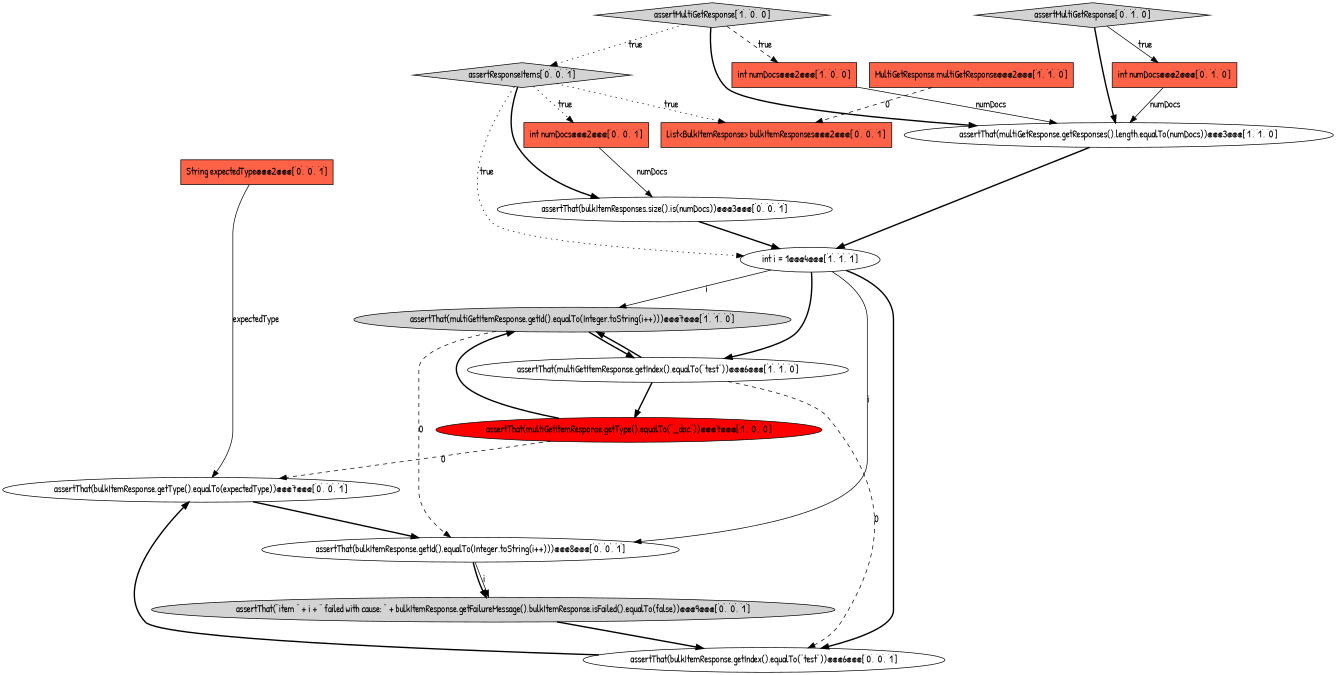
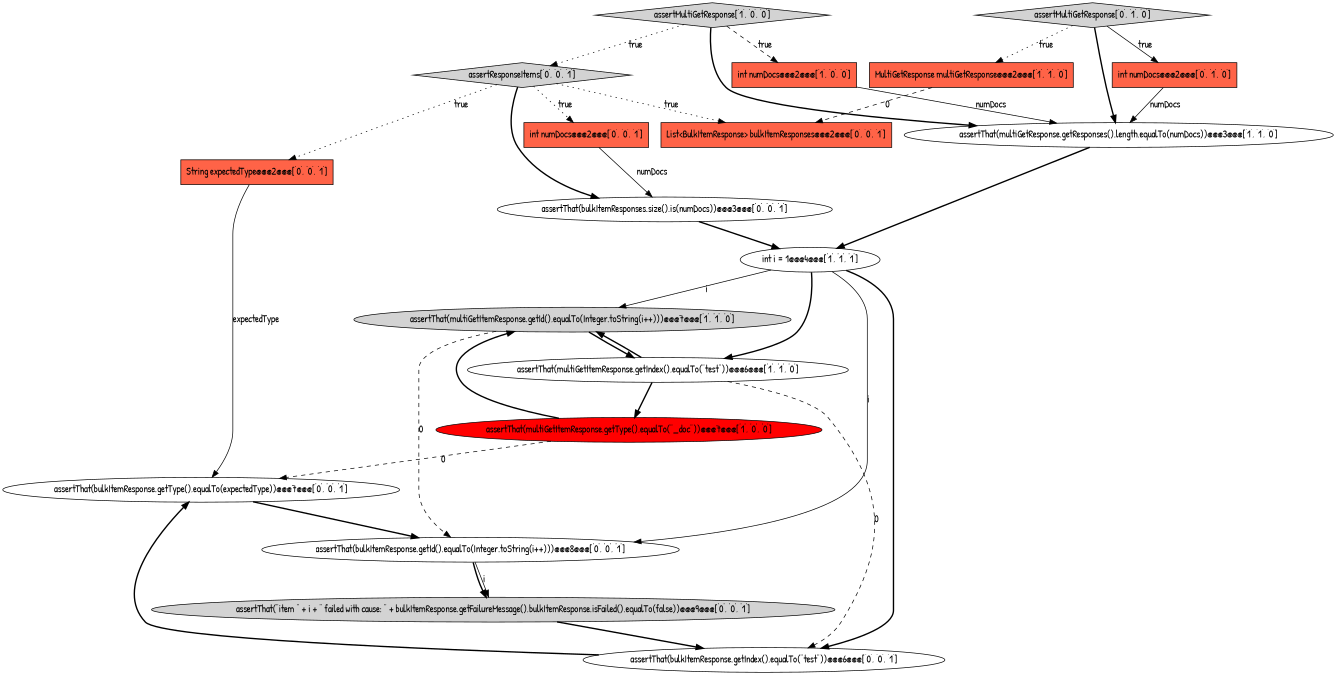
none -> (1037, 43)
(540, 237) -> (396, 121)
